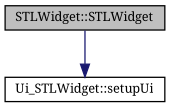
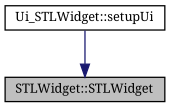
(85, 47) -> (85, 47)
